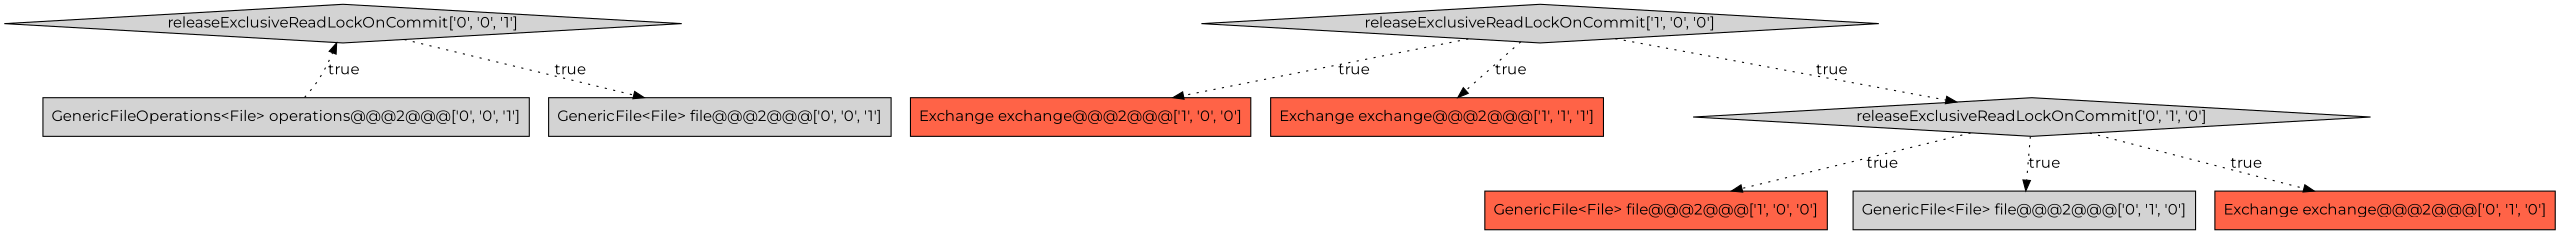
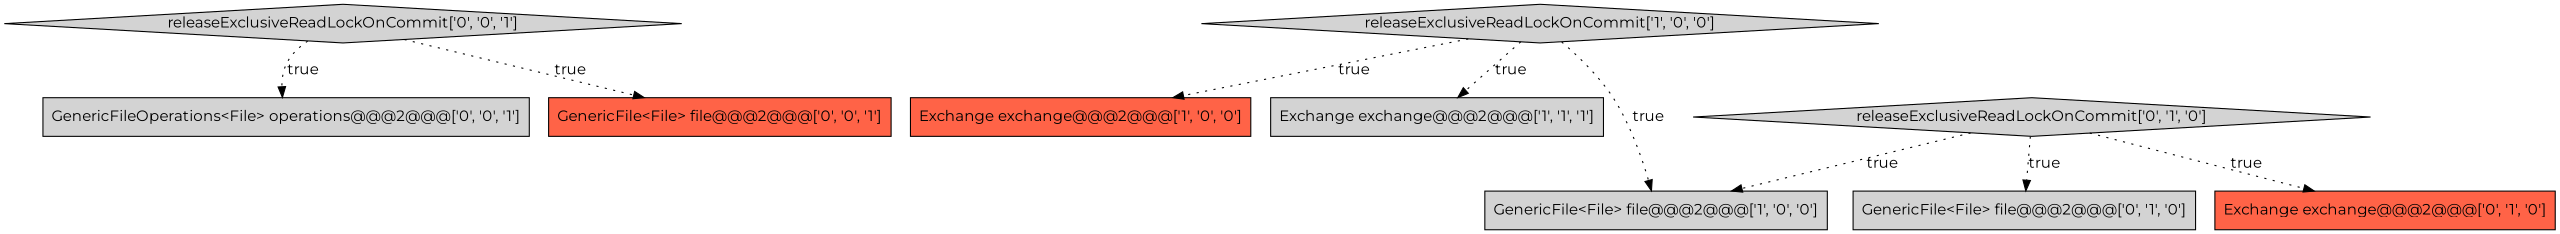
(1781, 69) -> (1617, 104)
(321, 76) -> (288, 60)
(720, 117) -> (720, 117)
(1437, 117) -> (1437, 117)
(1656, 210) -> (1656, 210)
